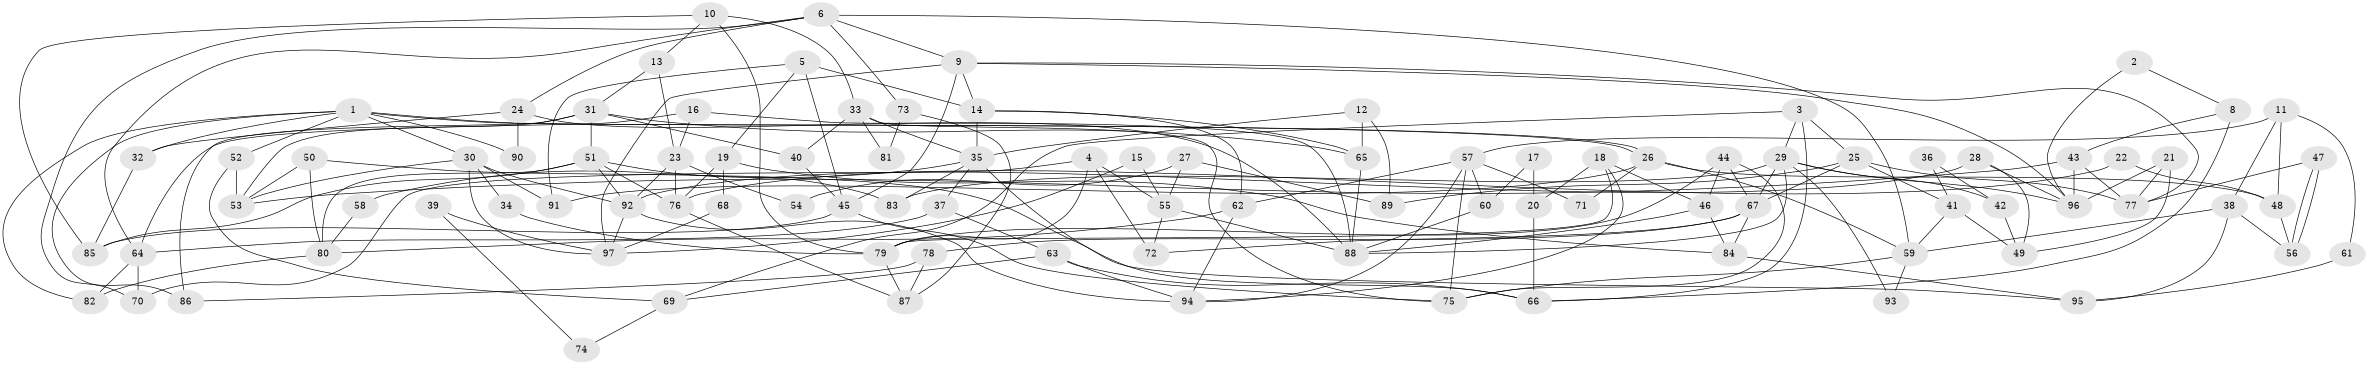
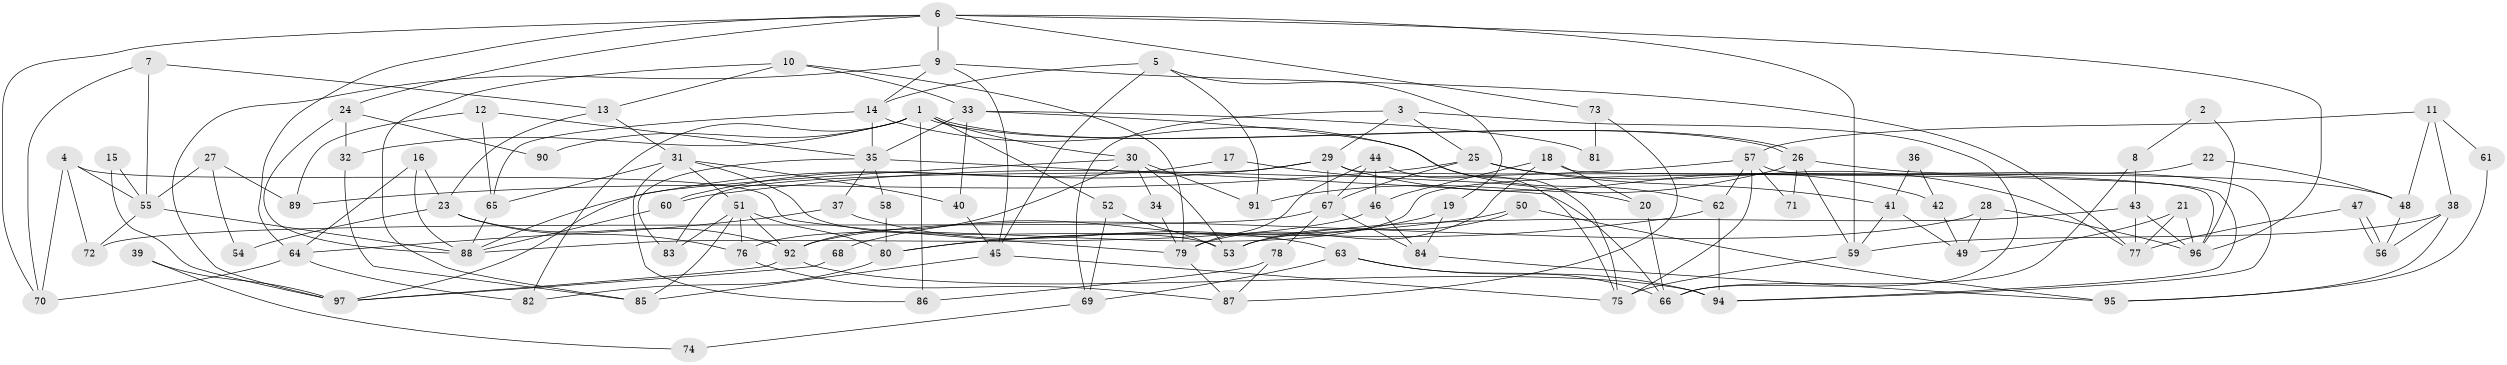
none -> (149, 63)
(1783, 94) -> (1742, 39)
(700, 182) -> none
(1891, 302) -> none
